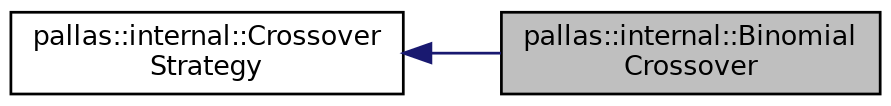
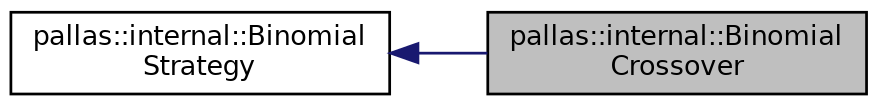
(207, 53) -> (200, 53)
